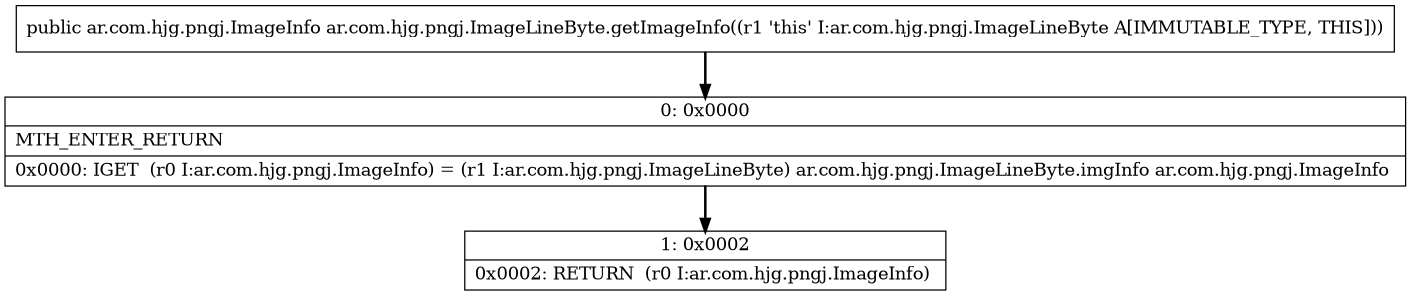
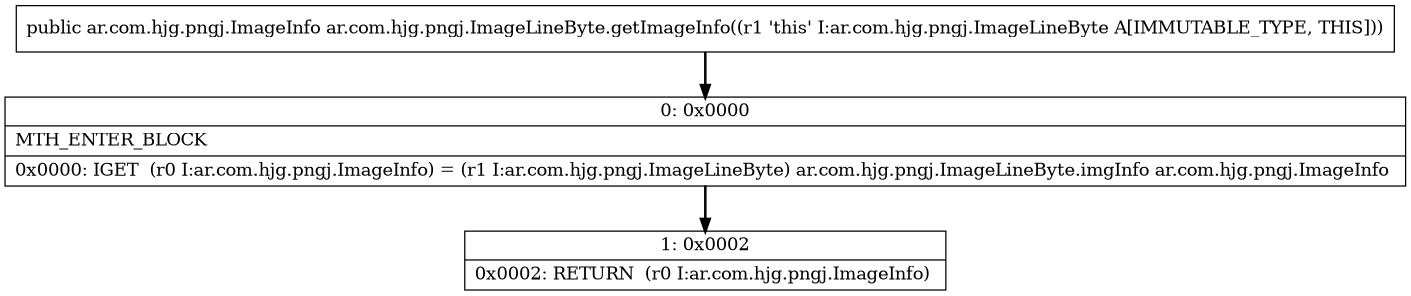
(119, 140) -> (111, 140)
